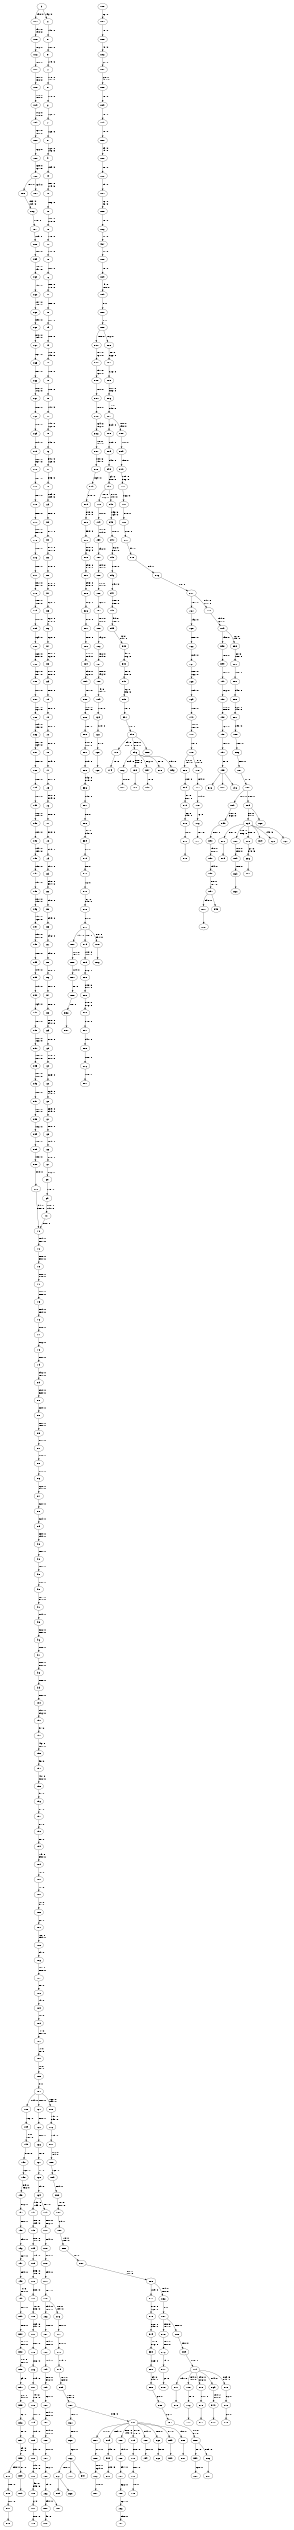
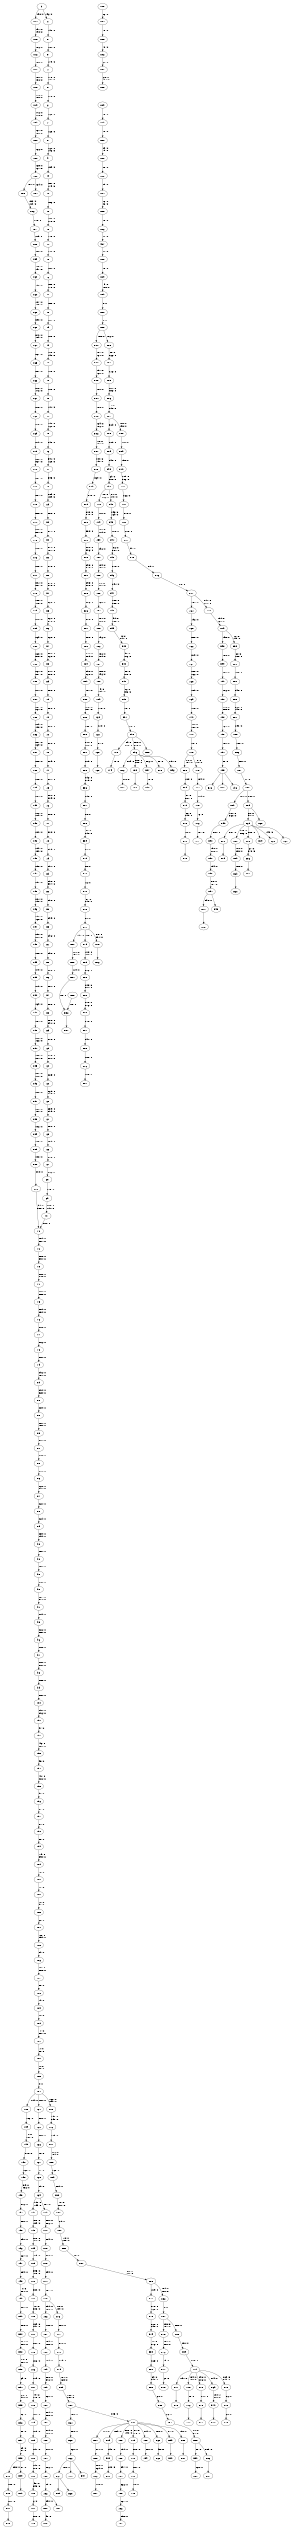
(103, 95) -> none
(73, 985) -> (60, 993)
